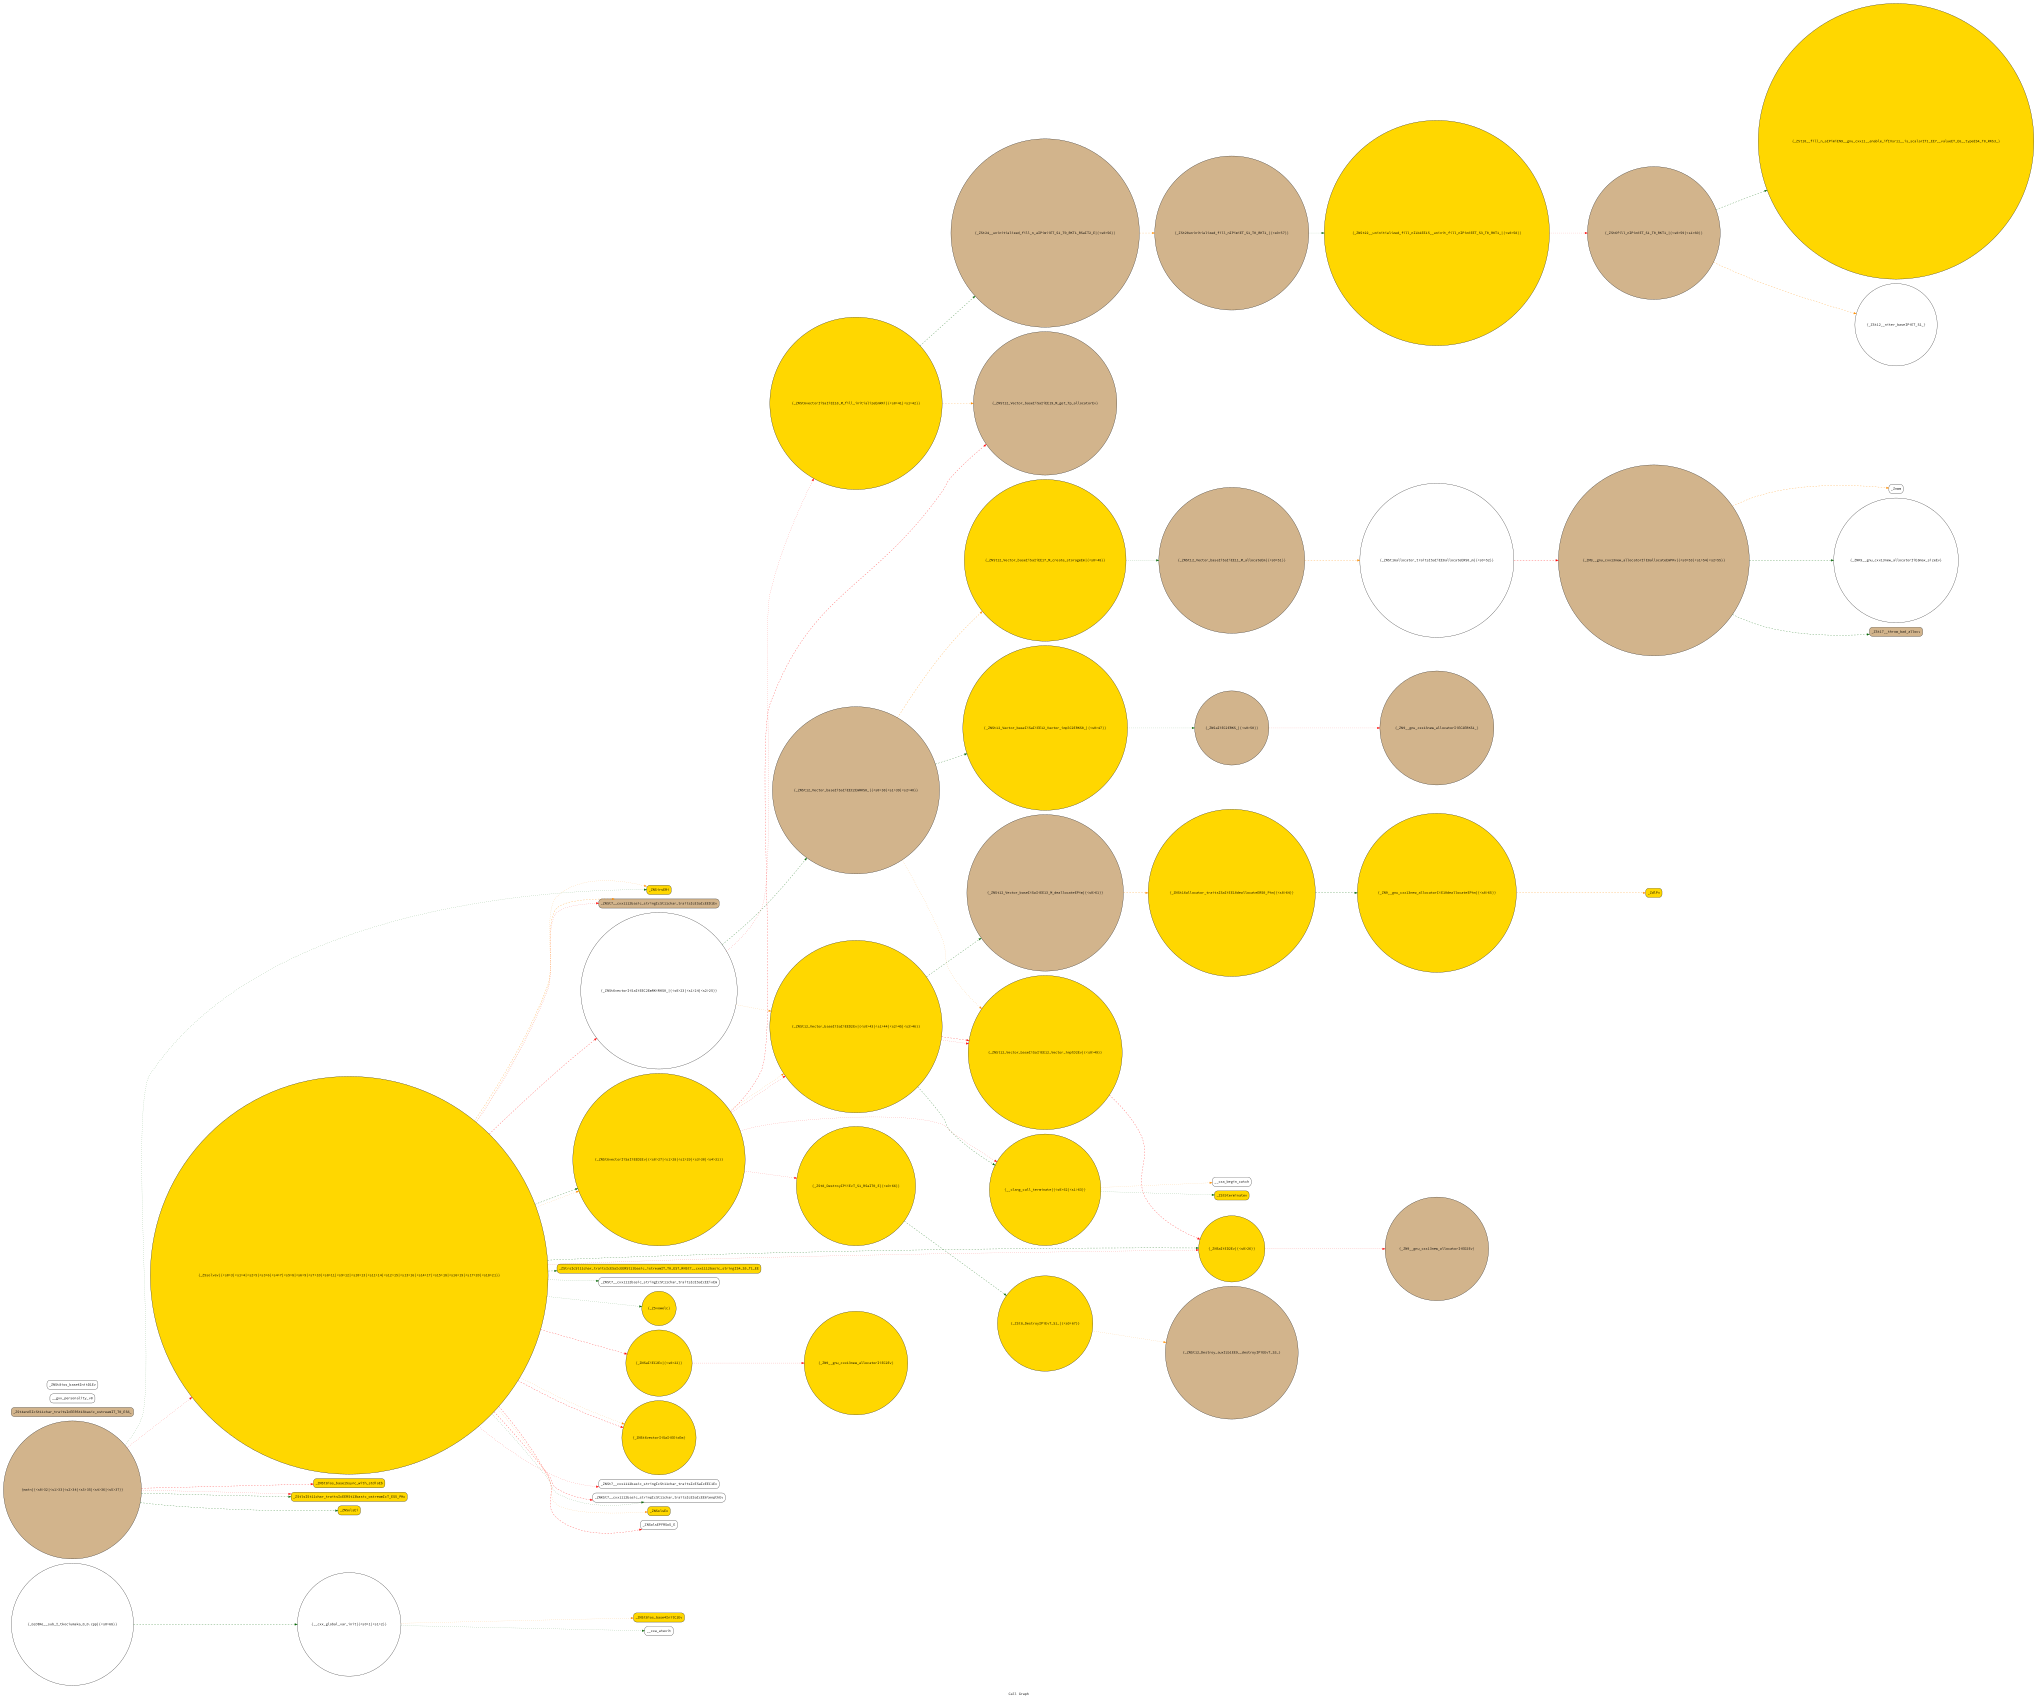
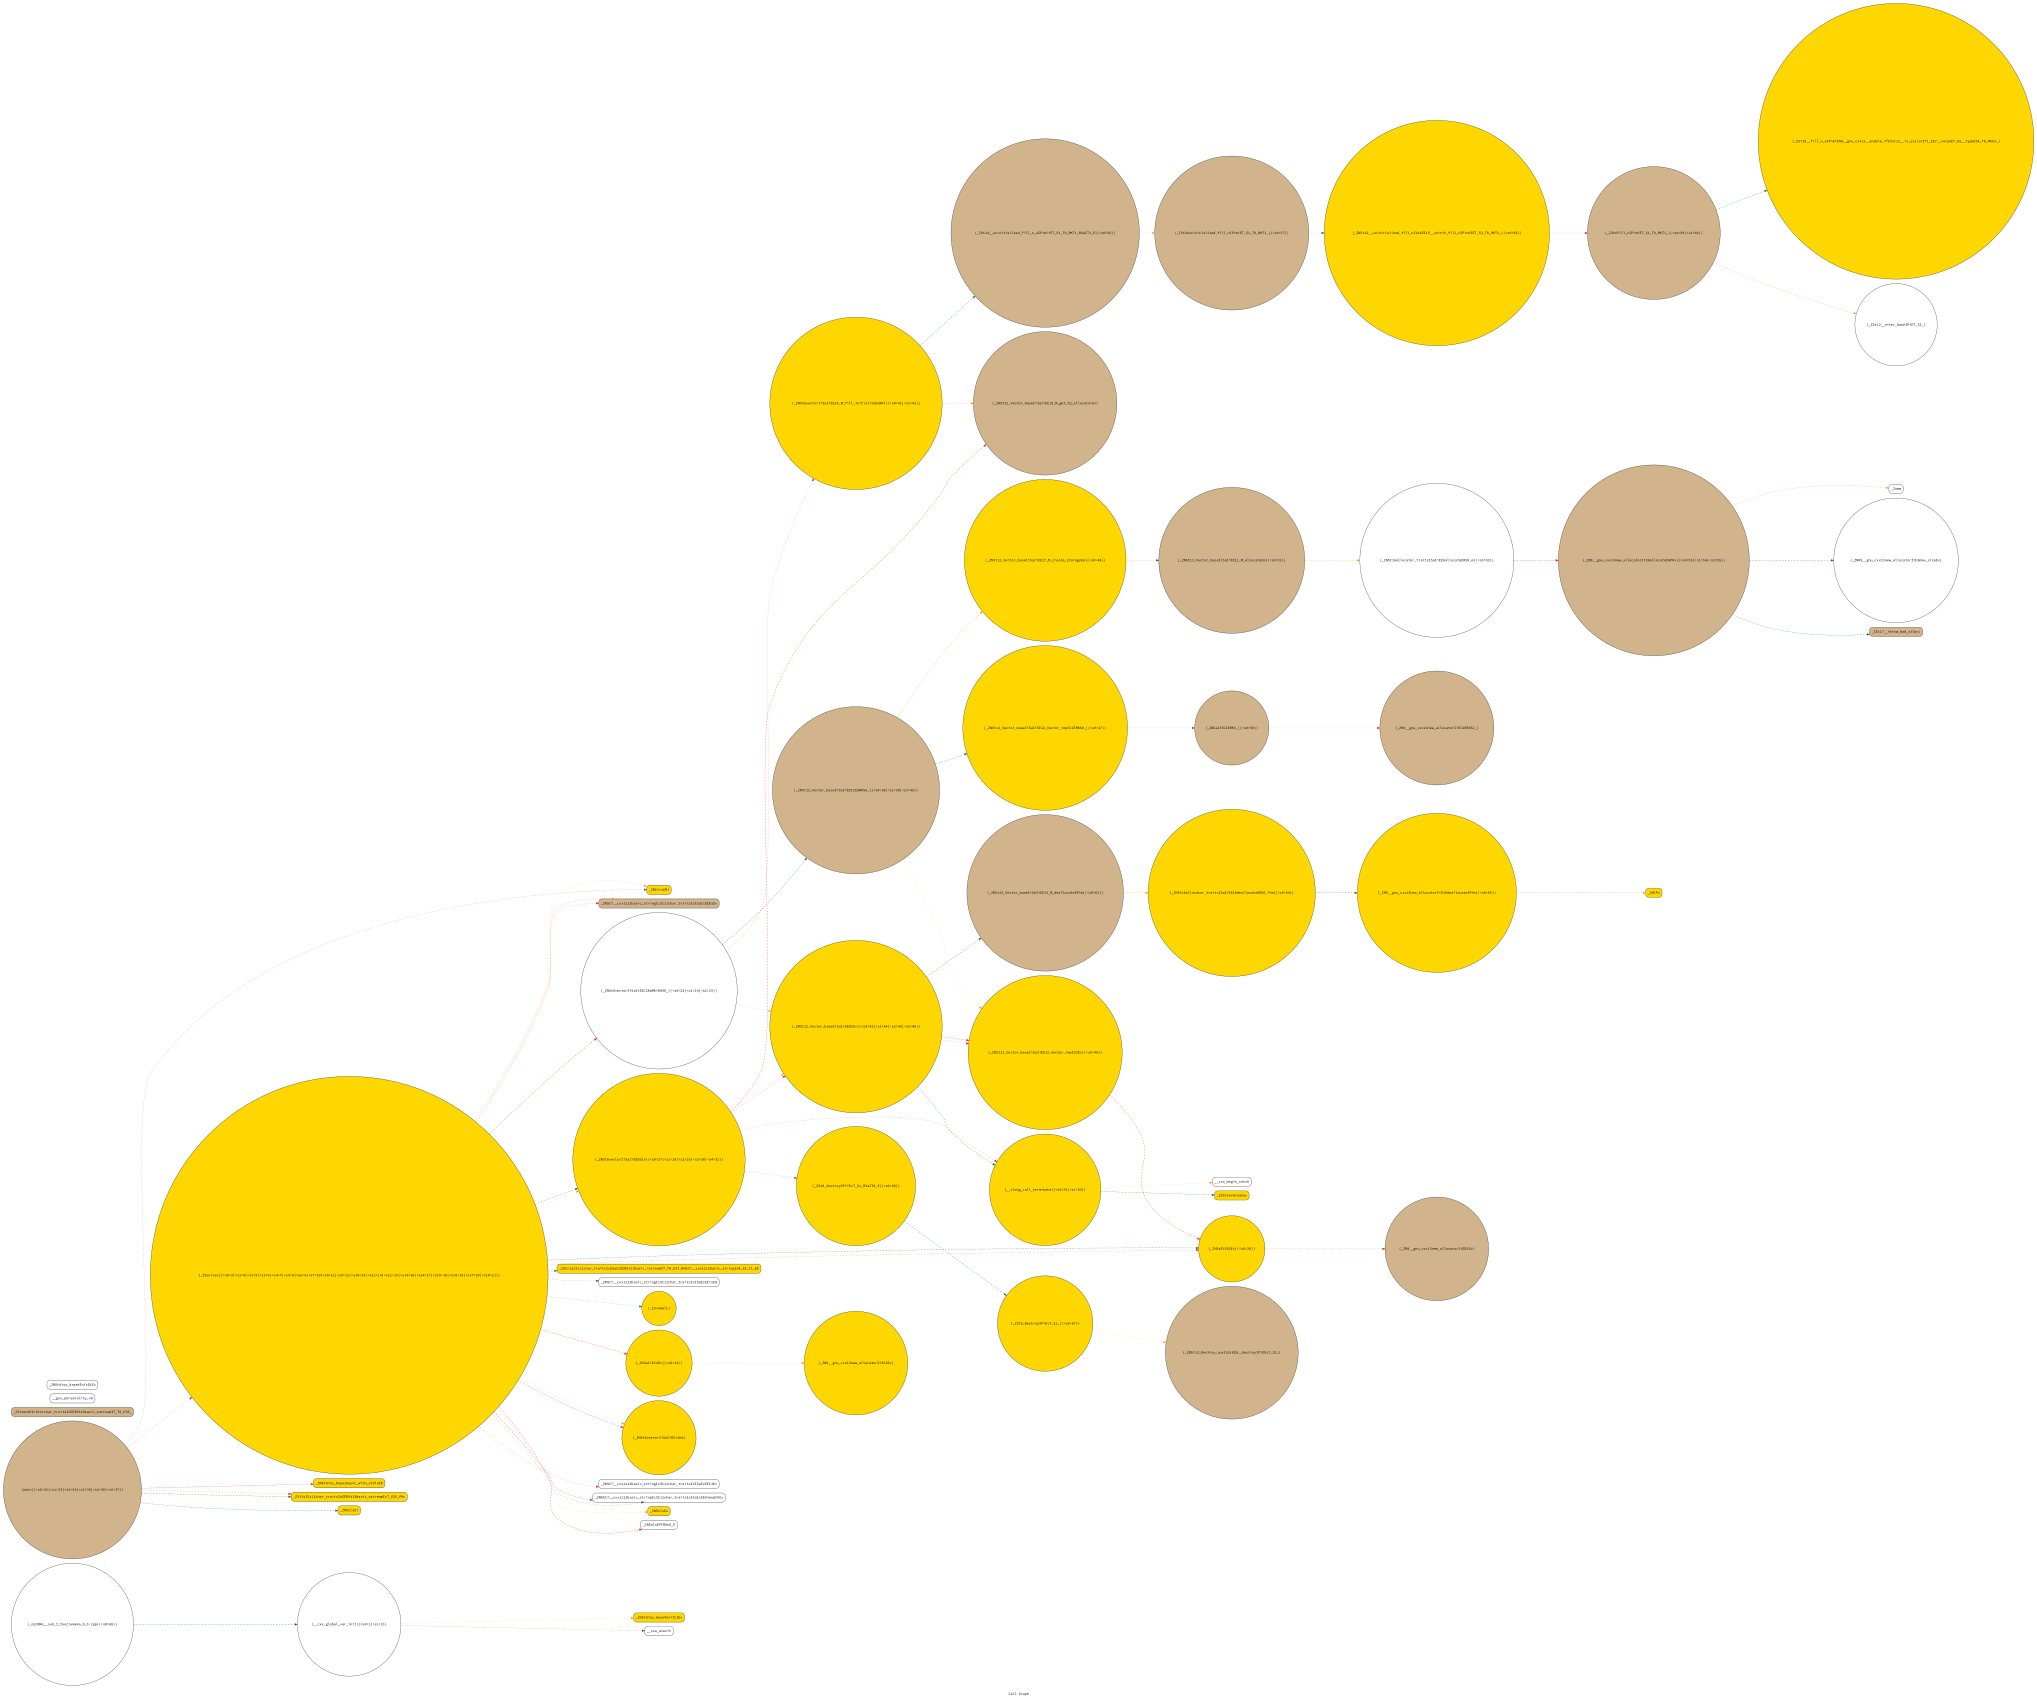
(1156, 1193) -> (1156, 1193)
(747, 1363) -> (747, 1363)
